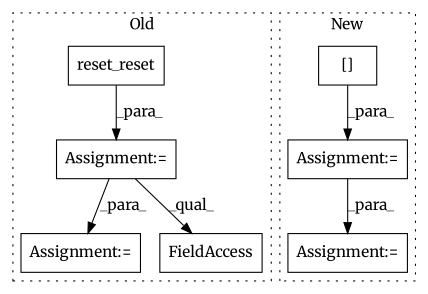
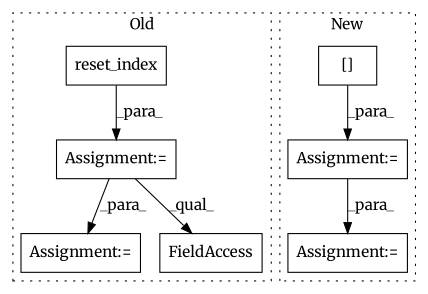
(116, 66) -> (116, 66)
